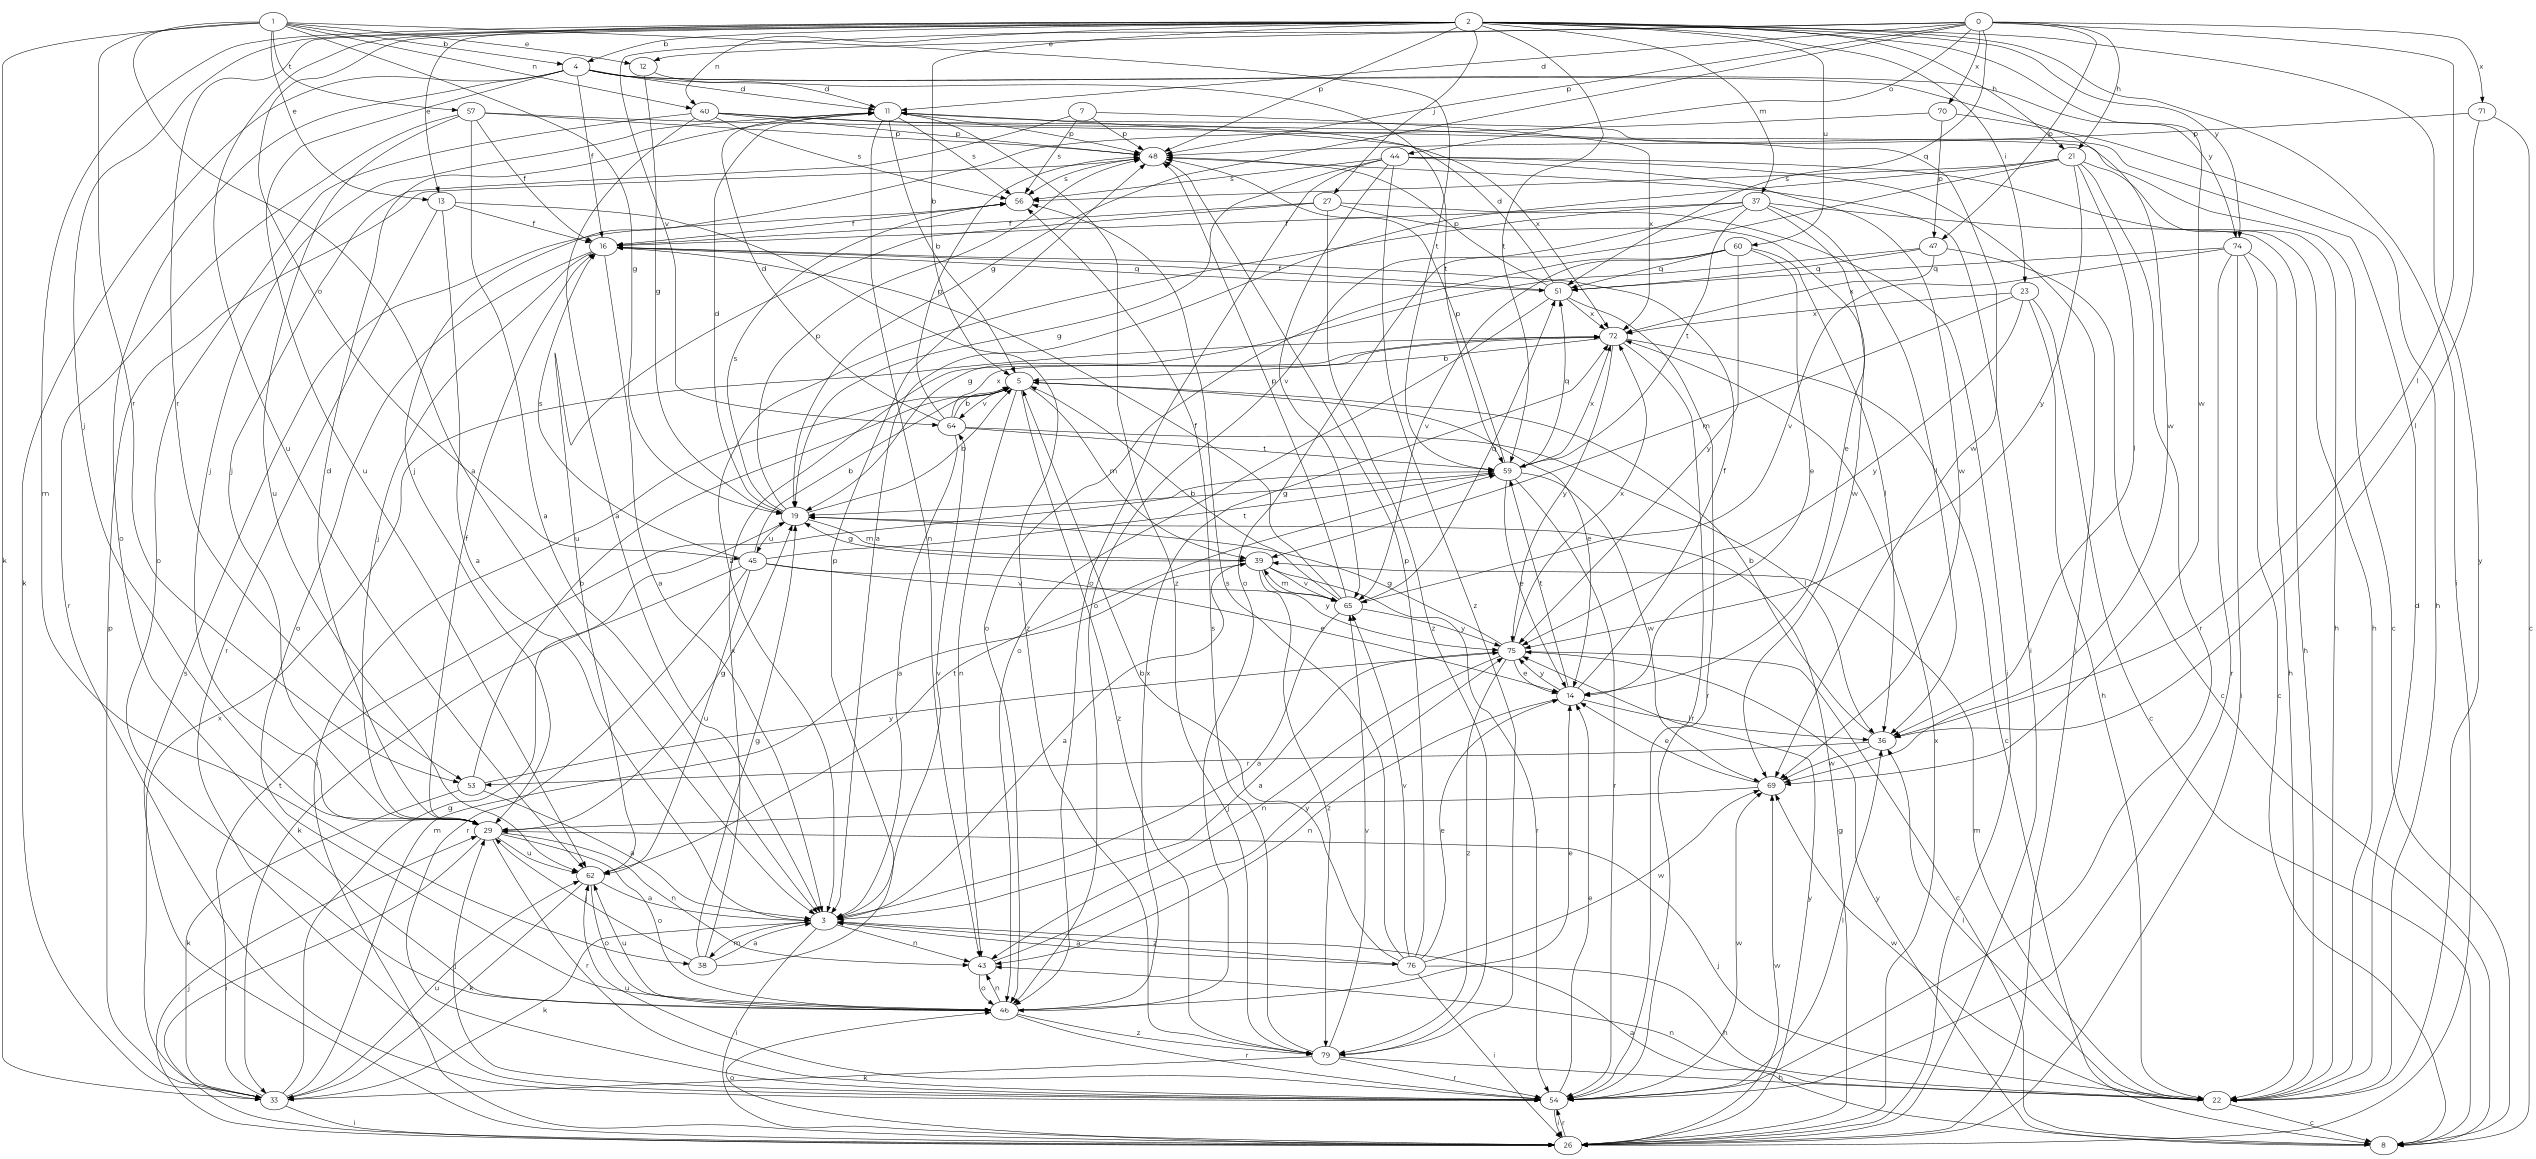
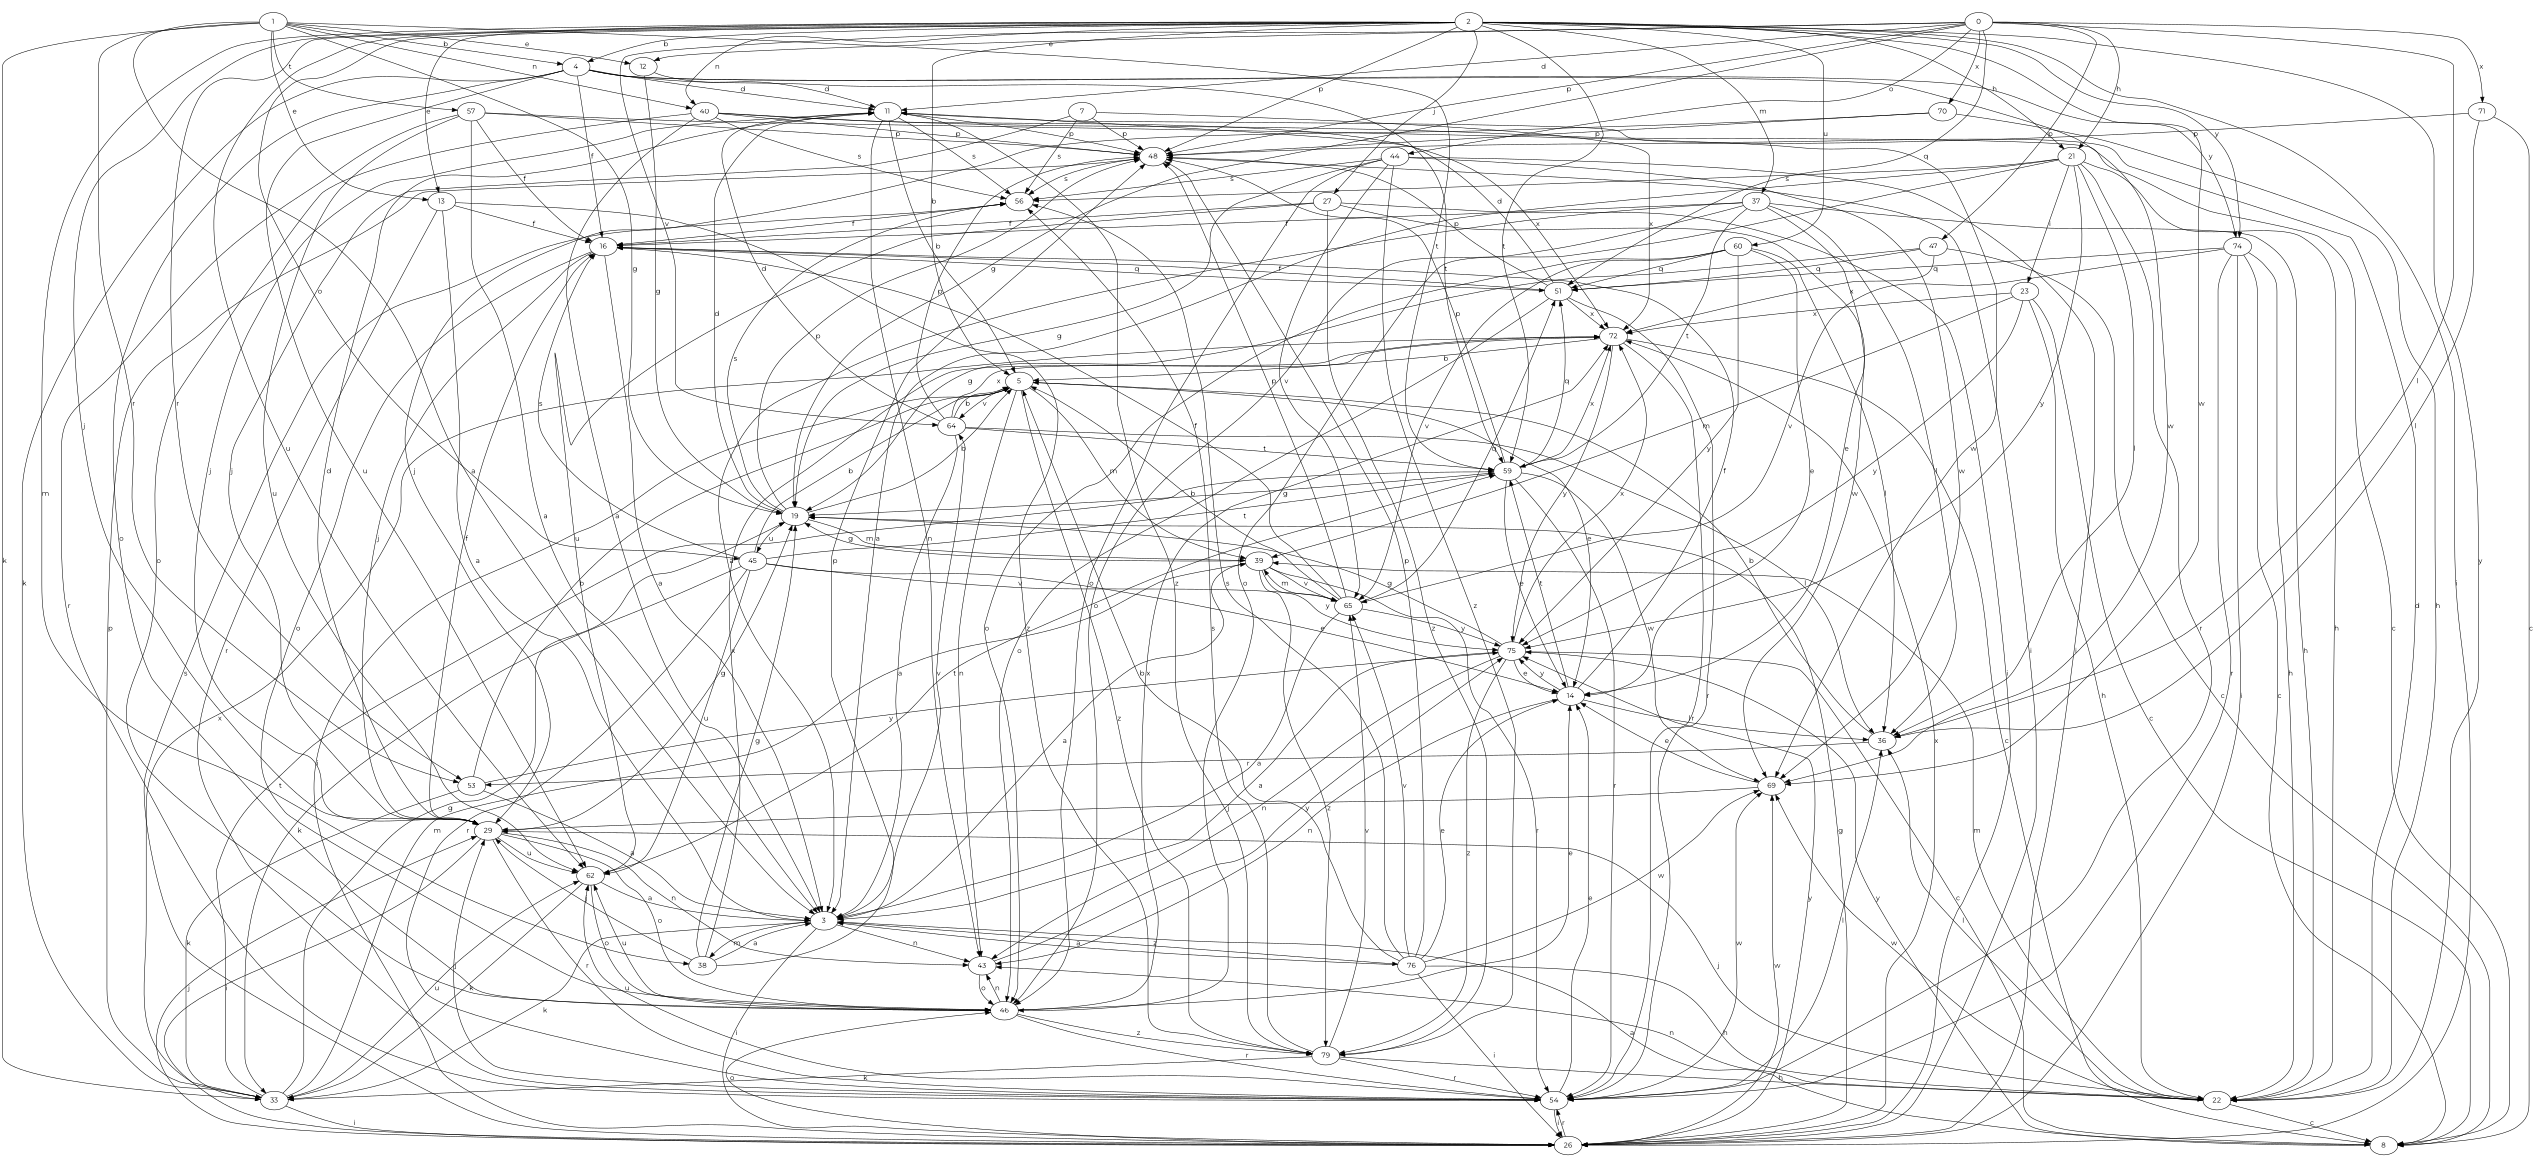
(1806, 45) -> (2049, 222)
(1938, 179) -> (1569, 133)
(2311, 273) -> none
(1832, 758) -> none
